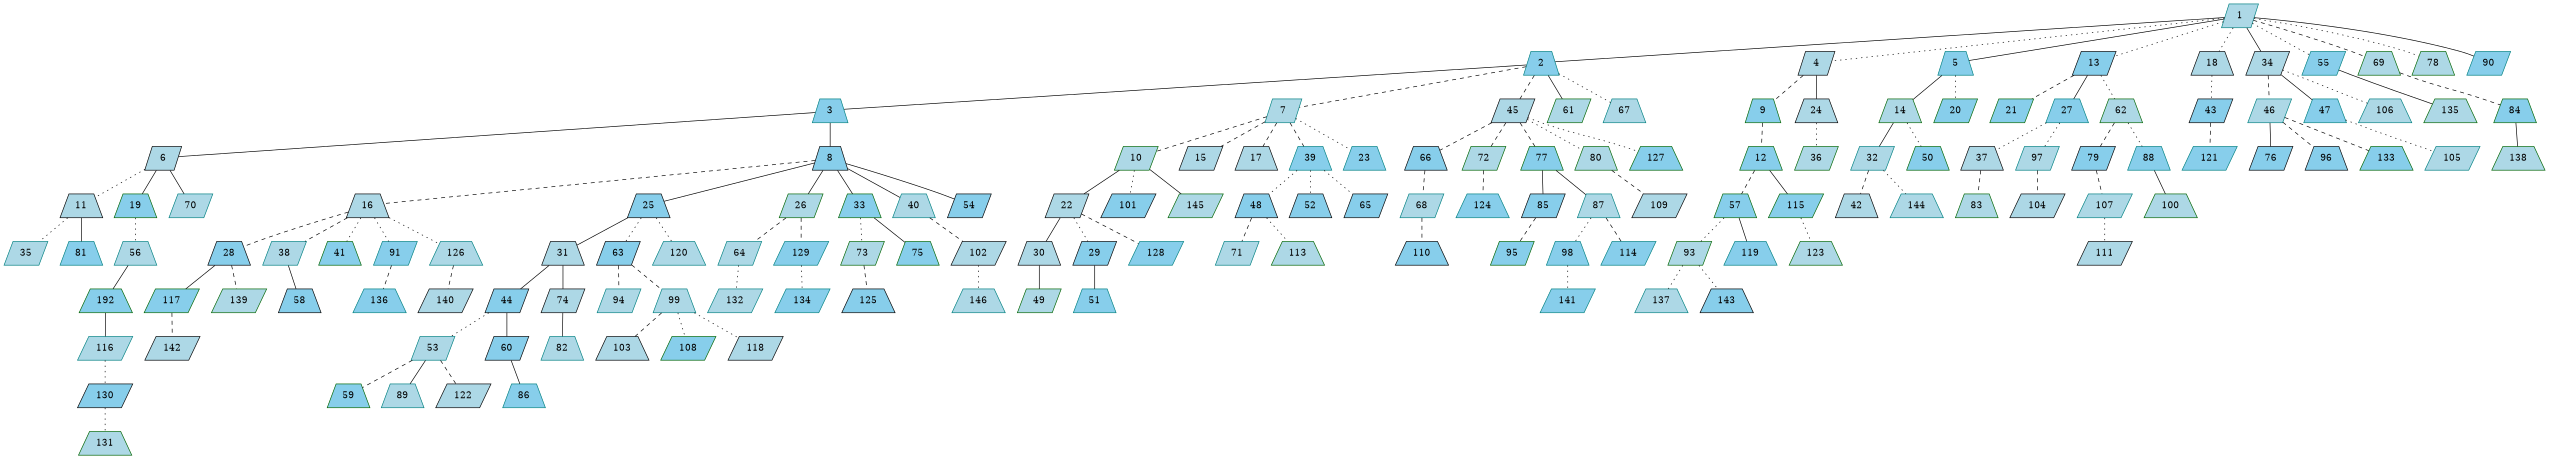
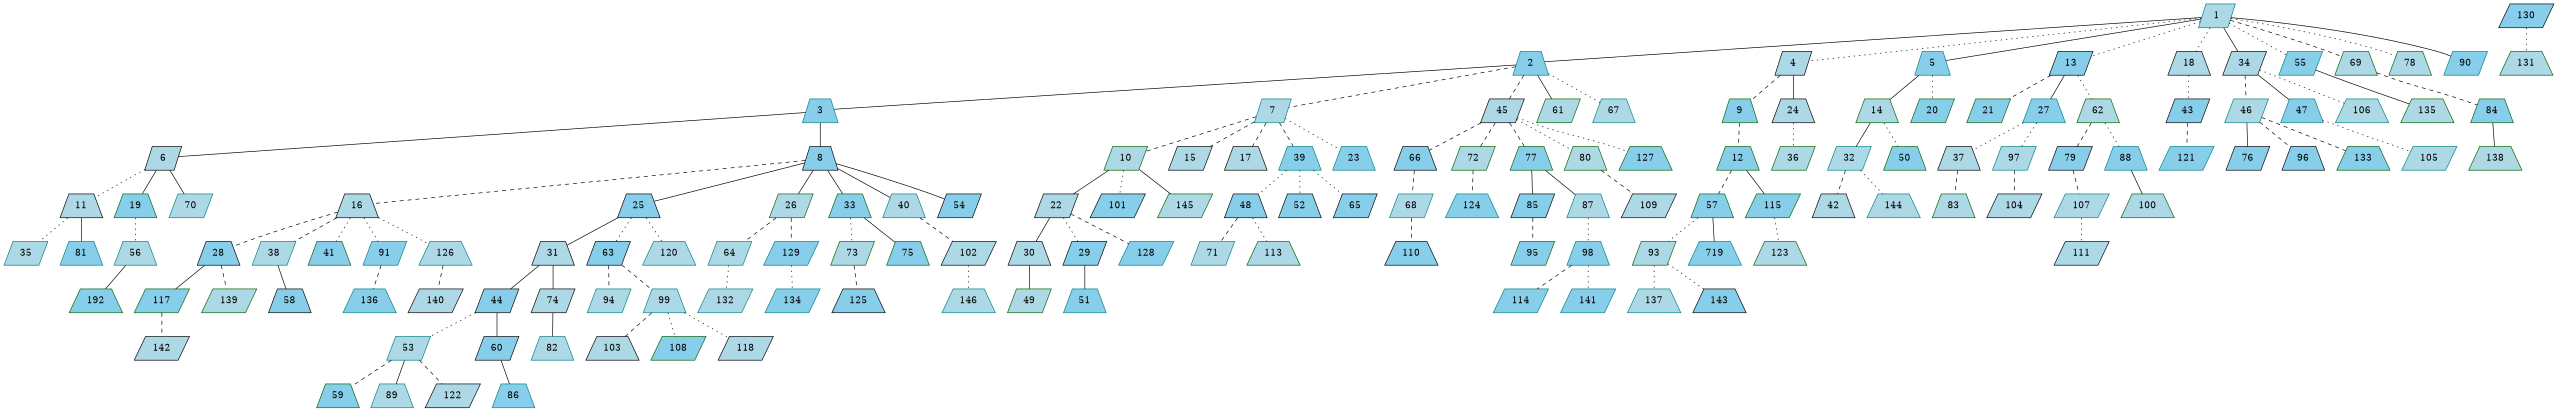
(1614, 230) -> (1555, 277)
(1751, 253) -> (1715, 253)
(105, 348) -> none
